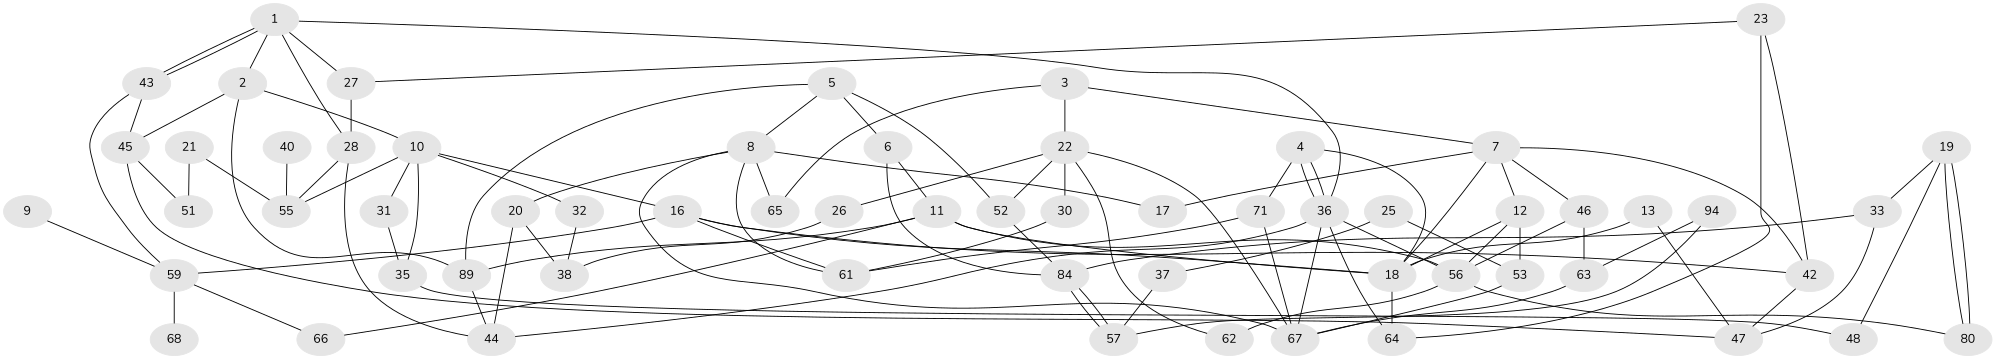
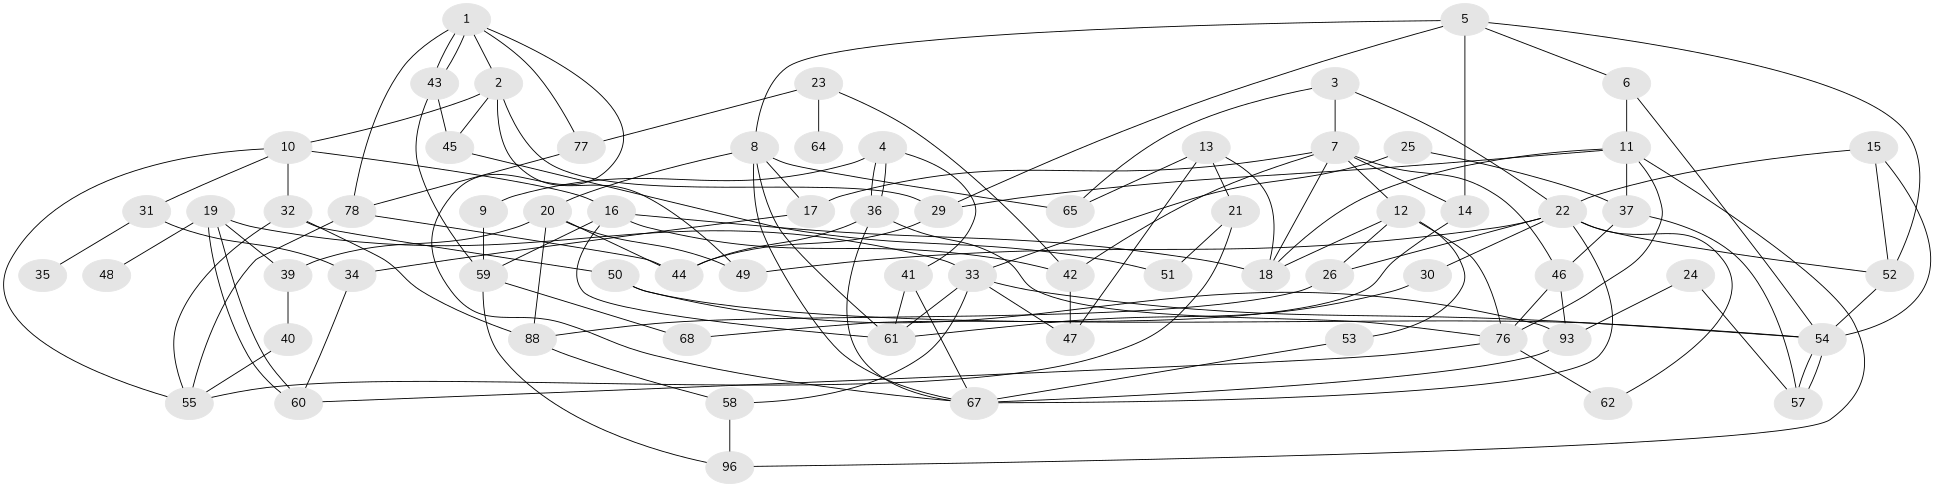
(859, 46) -> (460, 301)
(351, 84) -> (581, 148)
(351, 148) -> (352, 212)
none -> (1874, 148)
none -> (1218, 173)
none -> (1138, 179)
none -> (1627, 180)
(1408, 182) -> (683, 180)
(418, 212) -> none
(1260, 212) -> (908, 276)
none -> (1465, 212)
(1712, 212) -> (1691, 276)
(1454, 244) -> (1148, 213)
none -> (1593, 244)
none -> (1360, 248)
none -> (288, 276)
none -> (352, 276)
(467, 276) -> (939, 212)
(564, 276) -> (532, 340)
none -> (615, 276)
none -> (743, 276)
(1065, 276) -> (1822, 340)
(1456, 276) -> (1503, 340)
(1584, 276) -> (1567, 340)
(1353, 278) -> none
none -> (194, 291)
none -> (932, 308)
(1392, 308) -> none
(807, 311) -> none
(812, 317) -> none
(321, 340) -> (730, 468)
(1968, 340) -> (299, 404)
none -> (730, 404)
